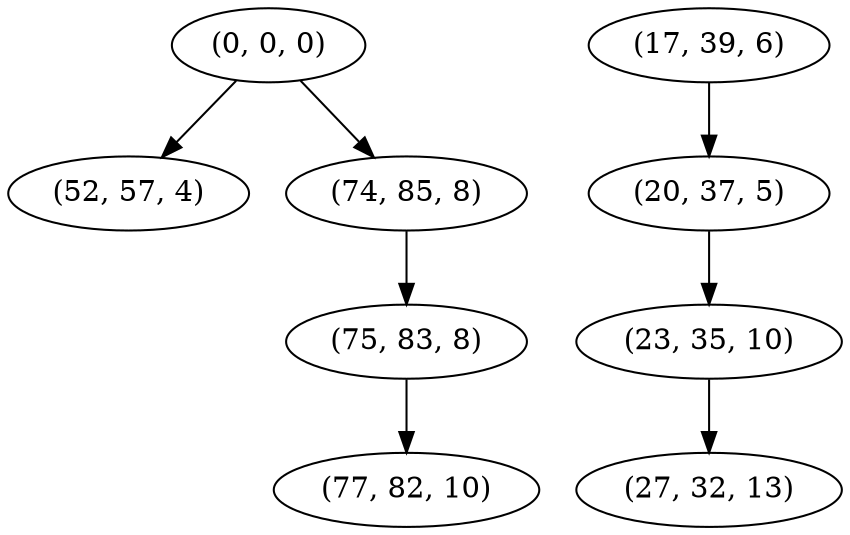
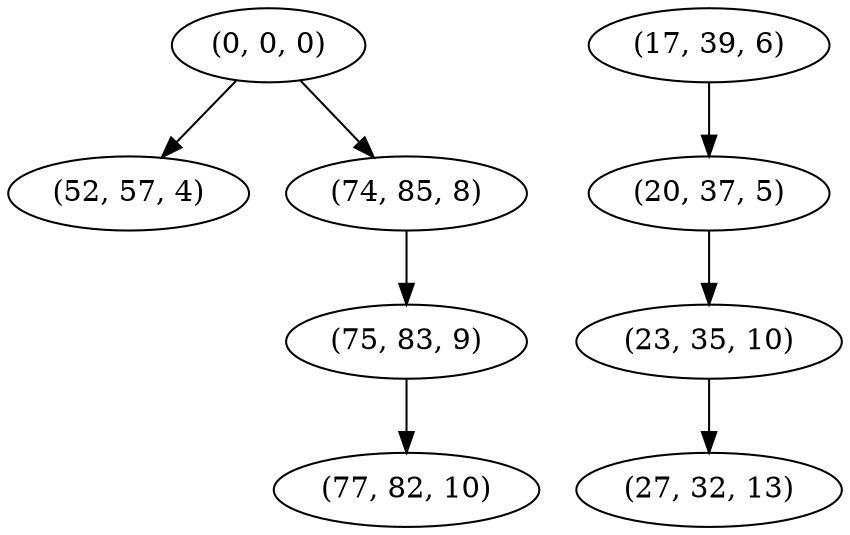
(407, 342) -> (407, 342)
